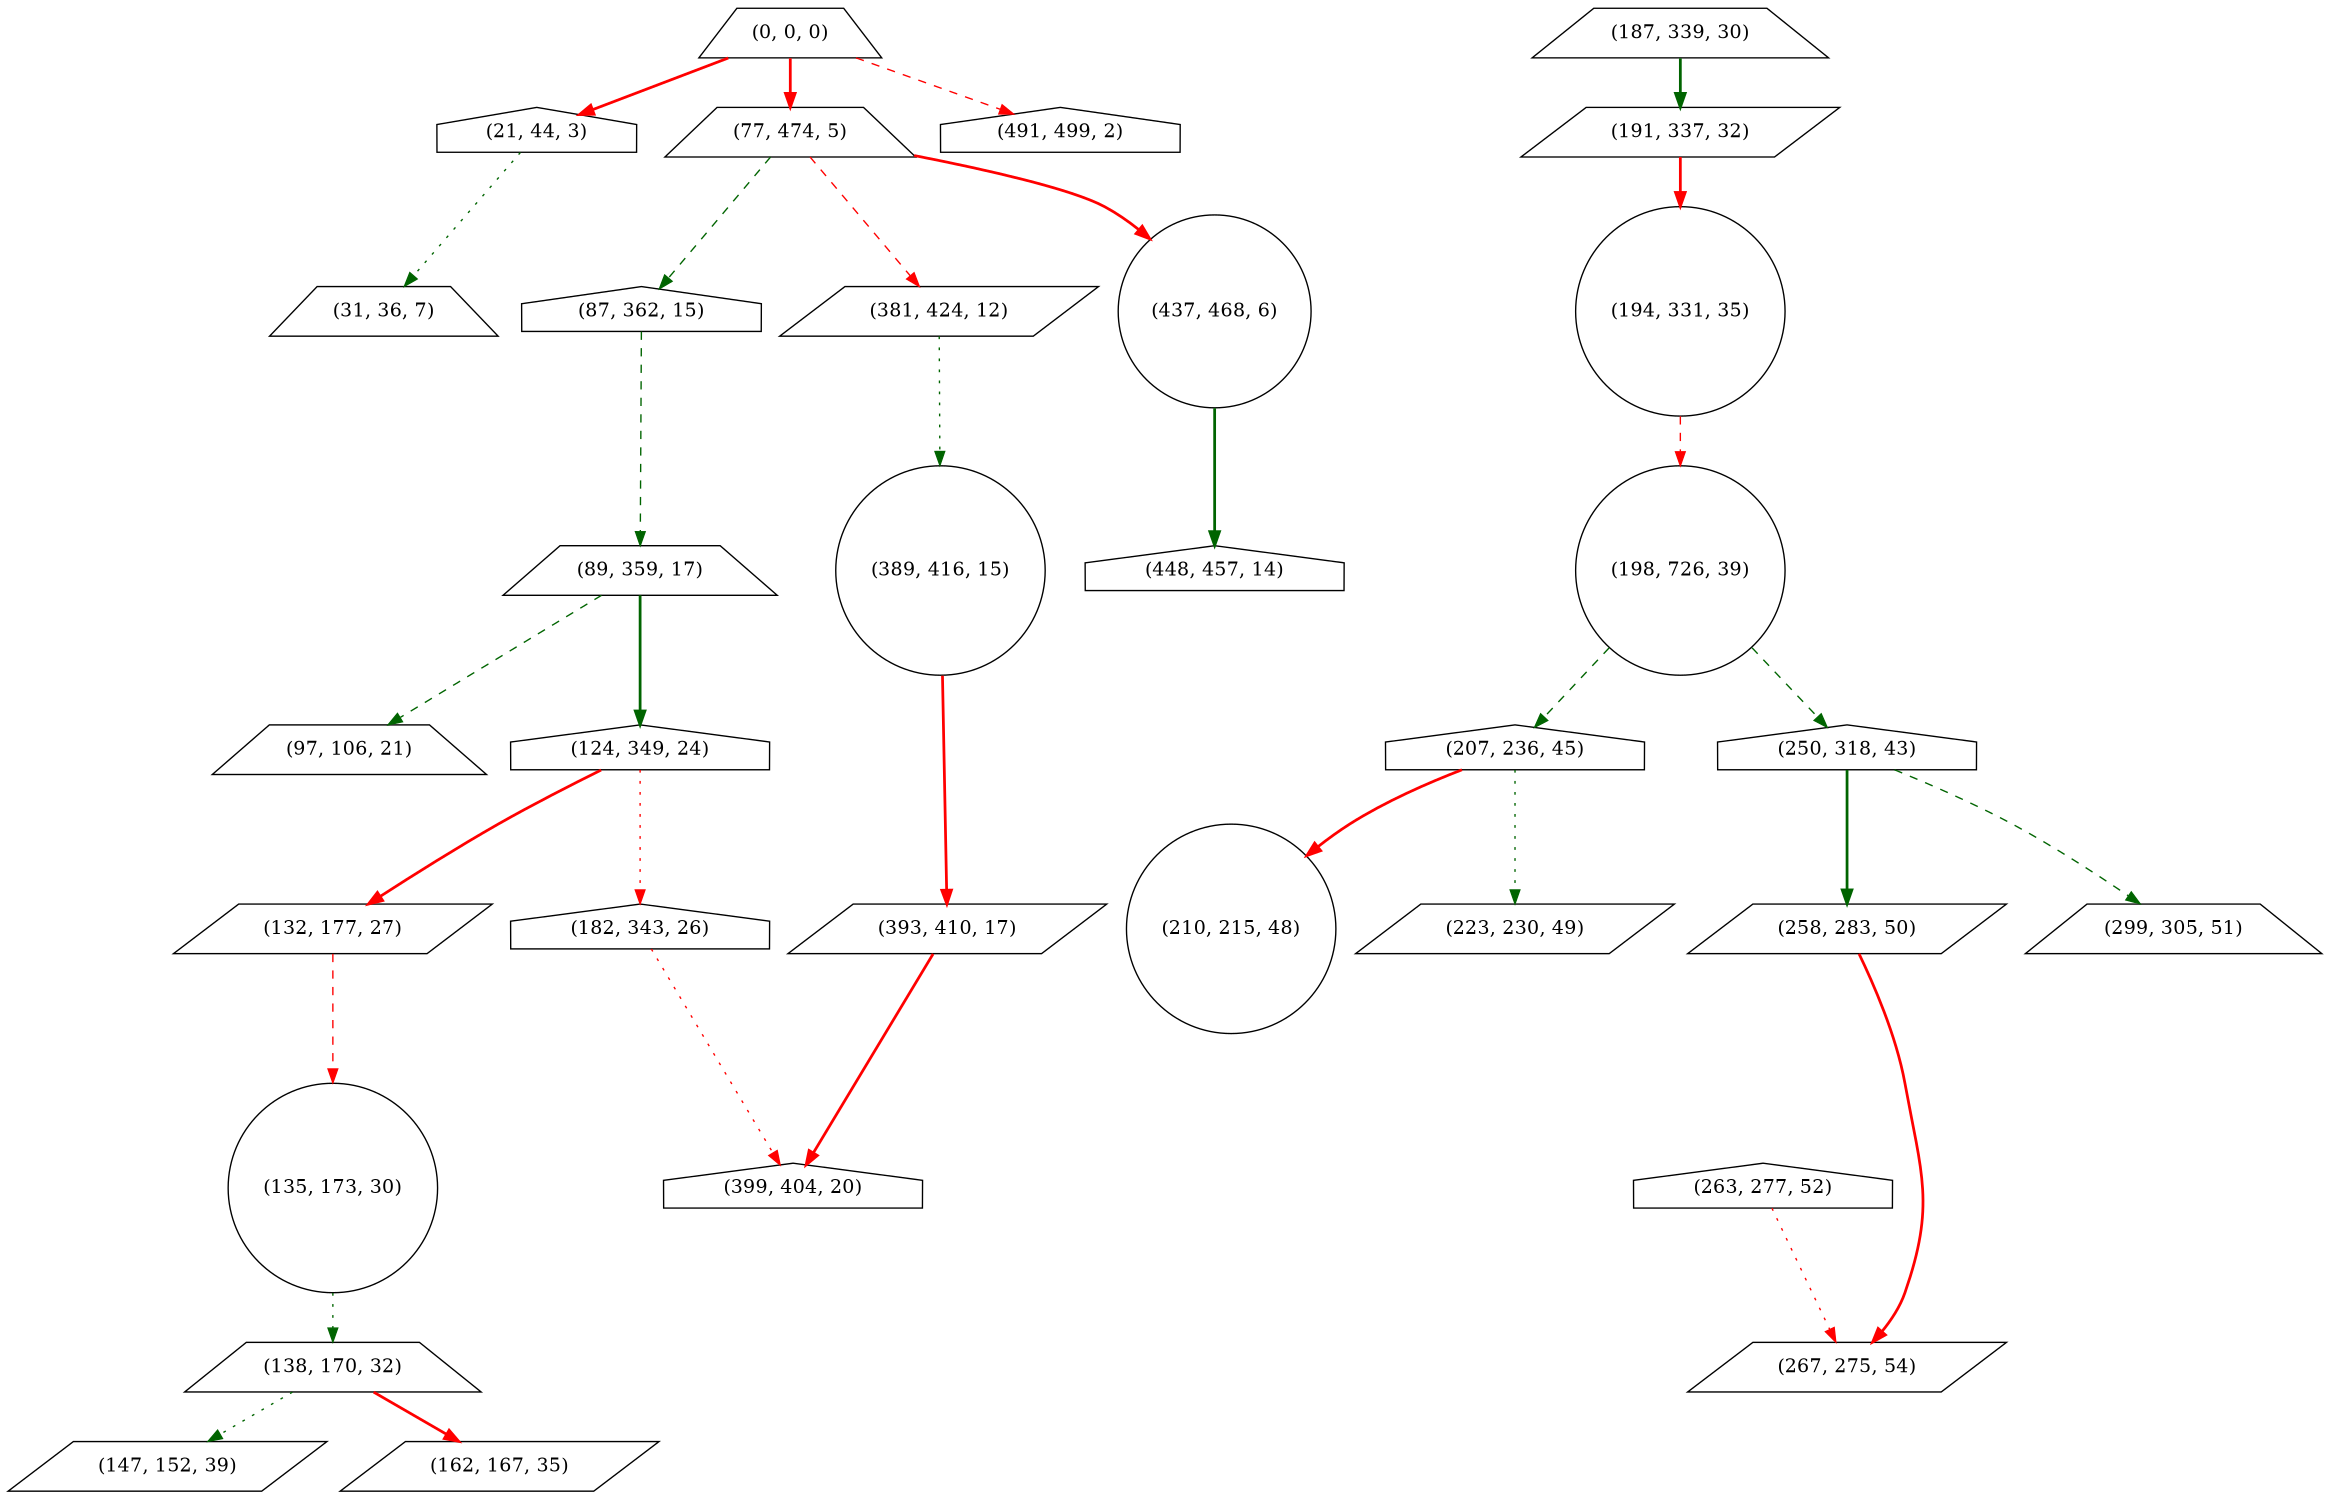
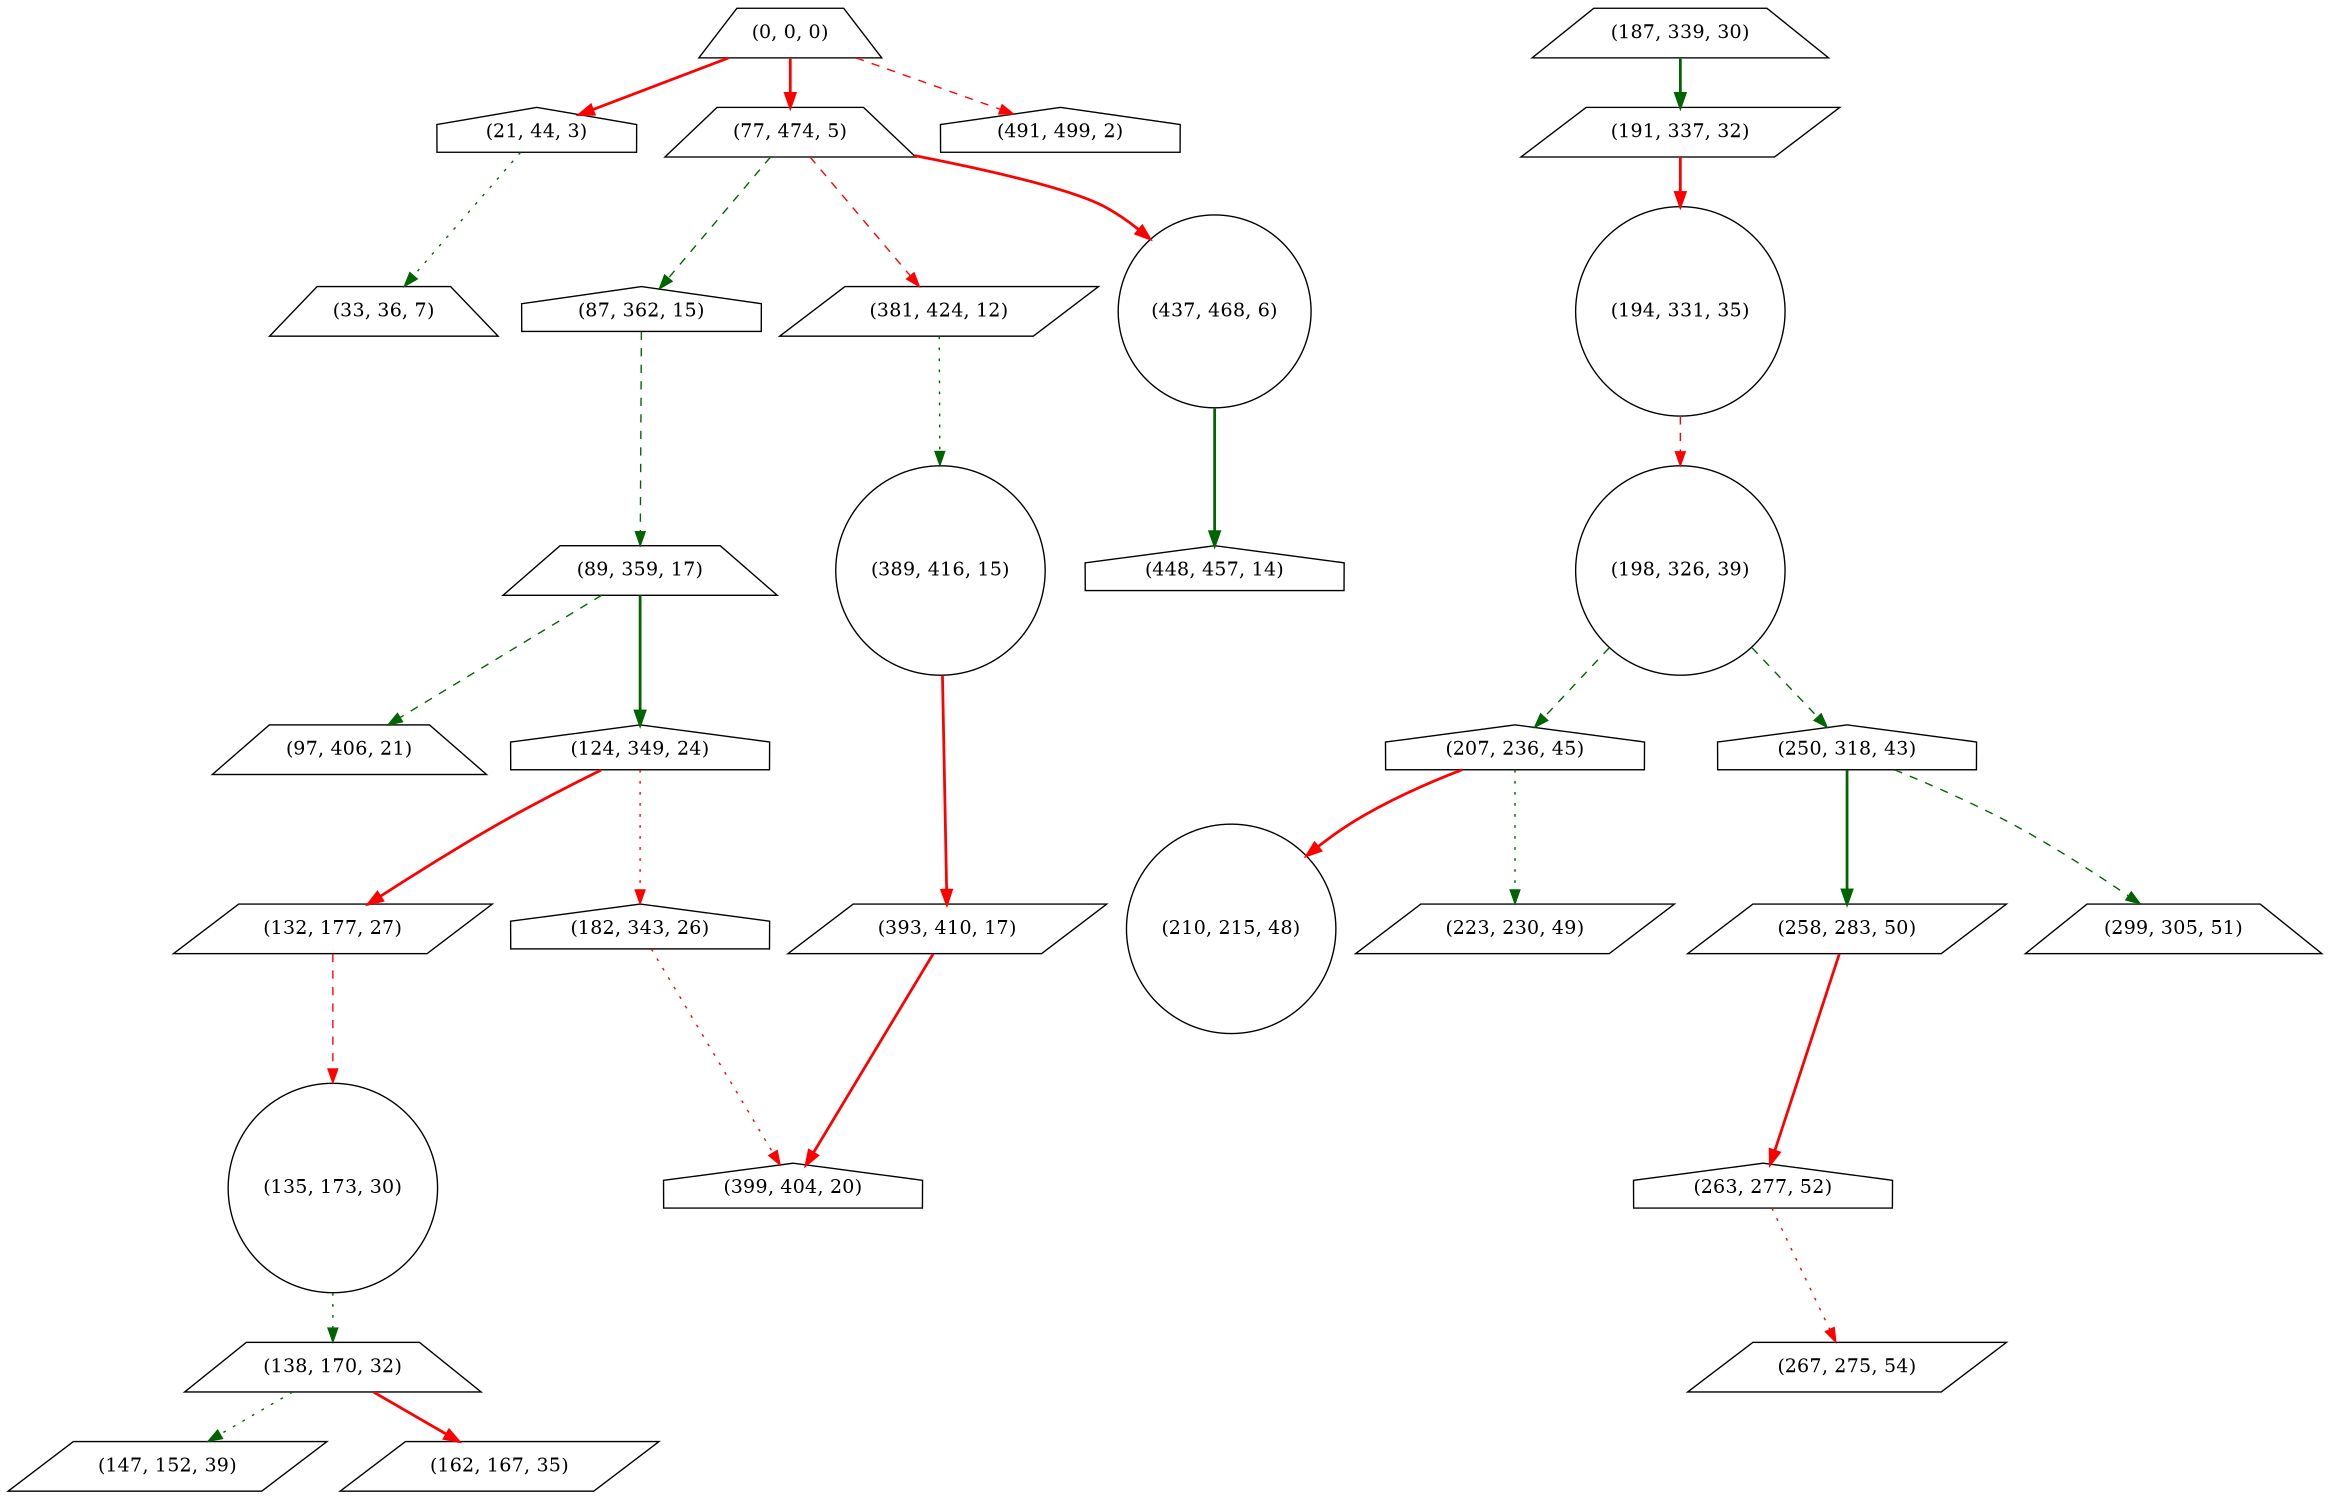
(384, 311) -> (384, 311)
(1680, 571) -> (1680, 571)
(349, 750) -> (349, 750)
(1916, 1143) -> (1807, 1052)
